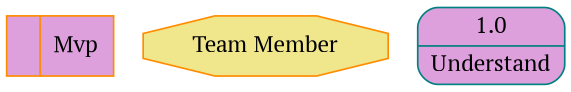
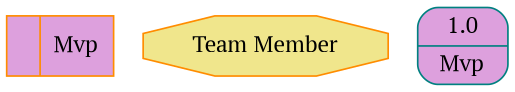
(491, 64) -> (463, 64)
